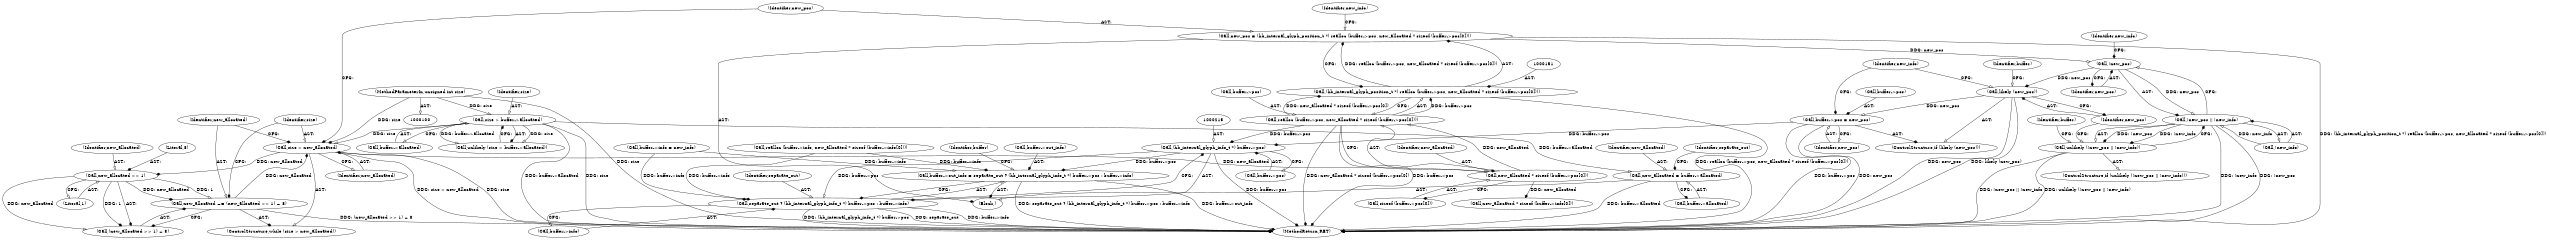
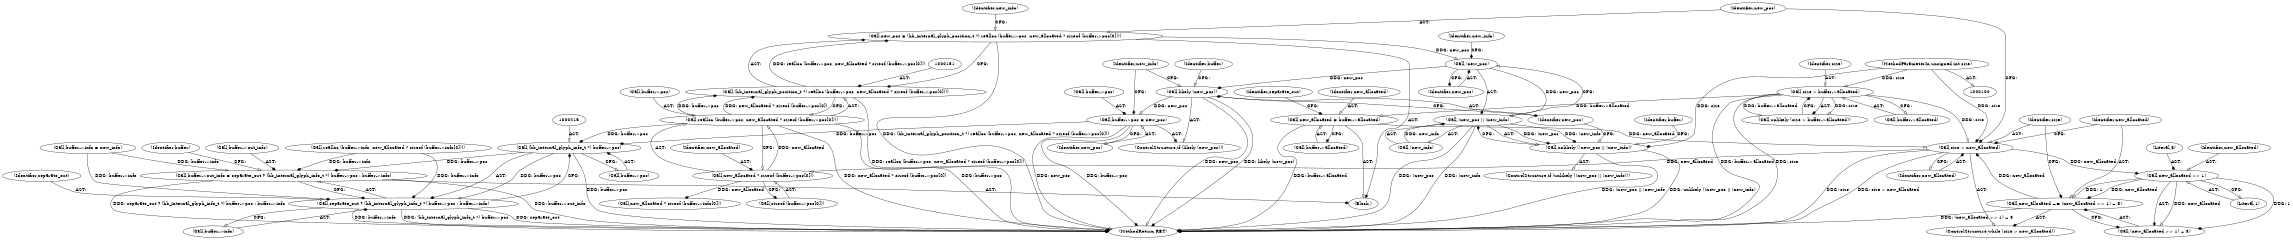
none -> (1650, 139)
(849, 222) -> (1748, 77)
